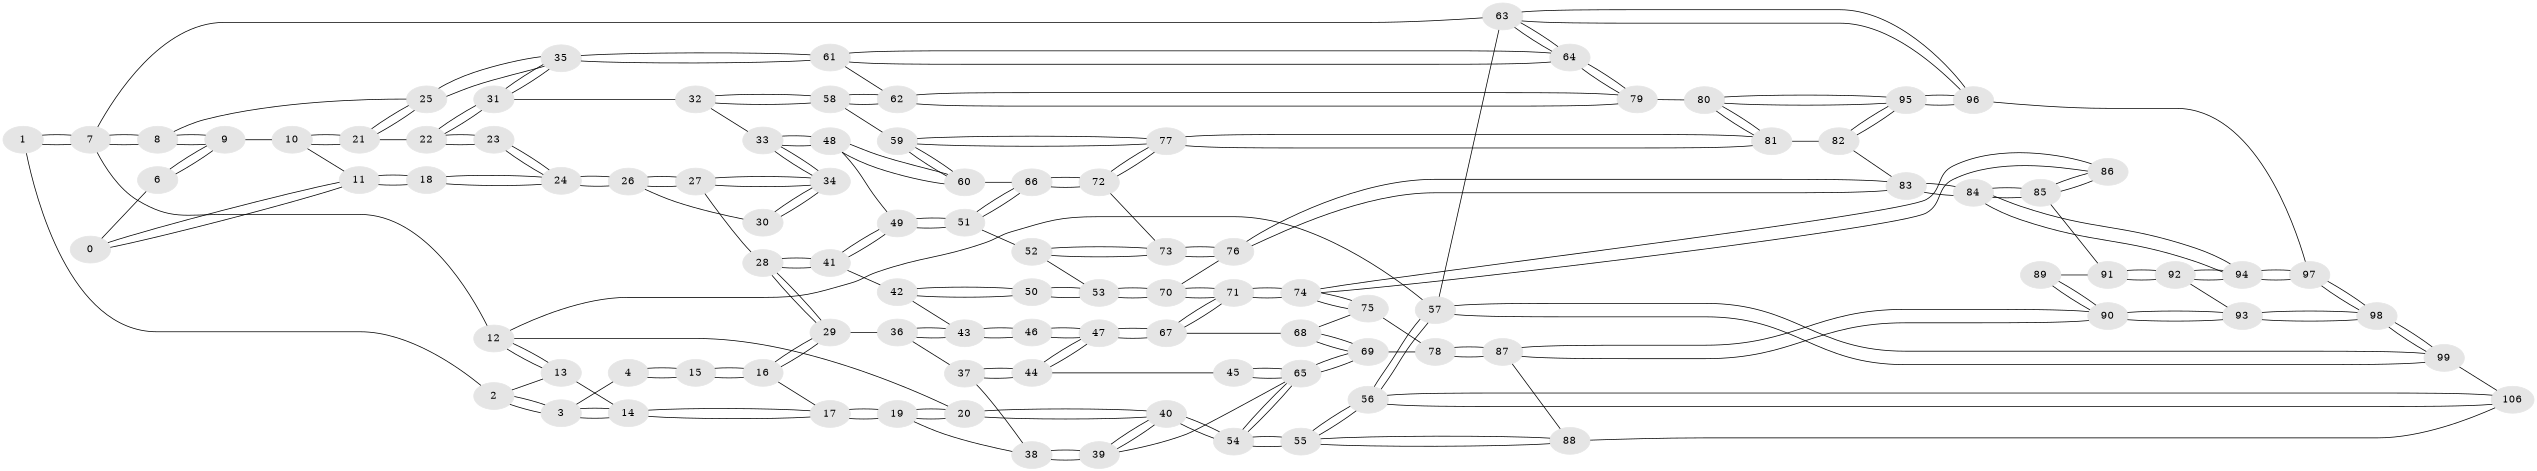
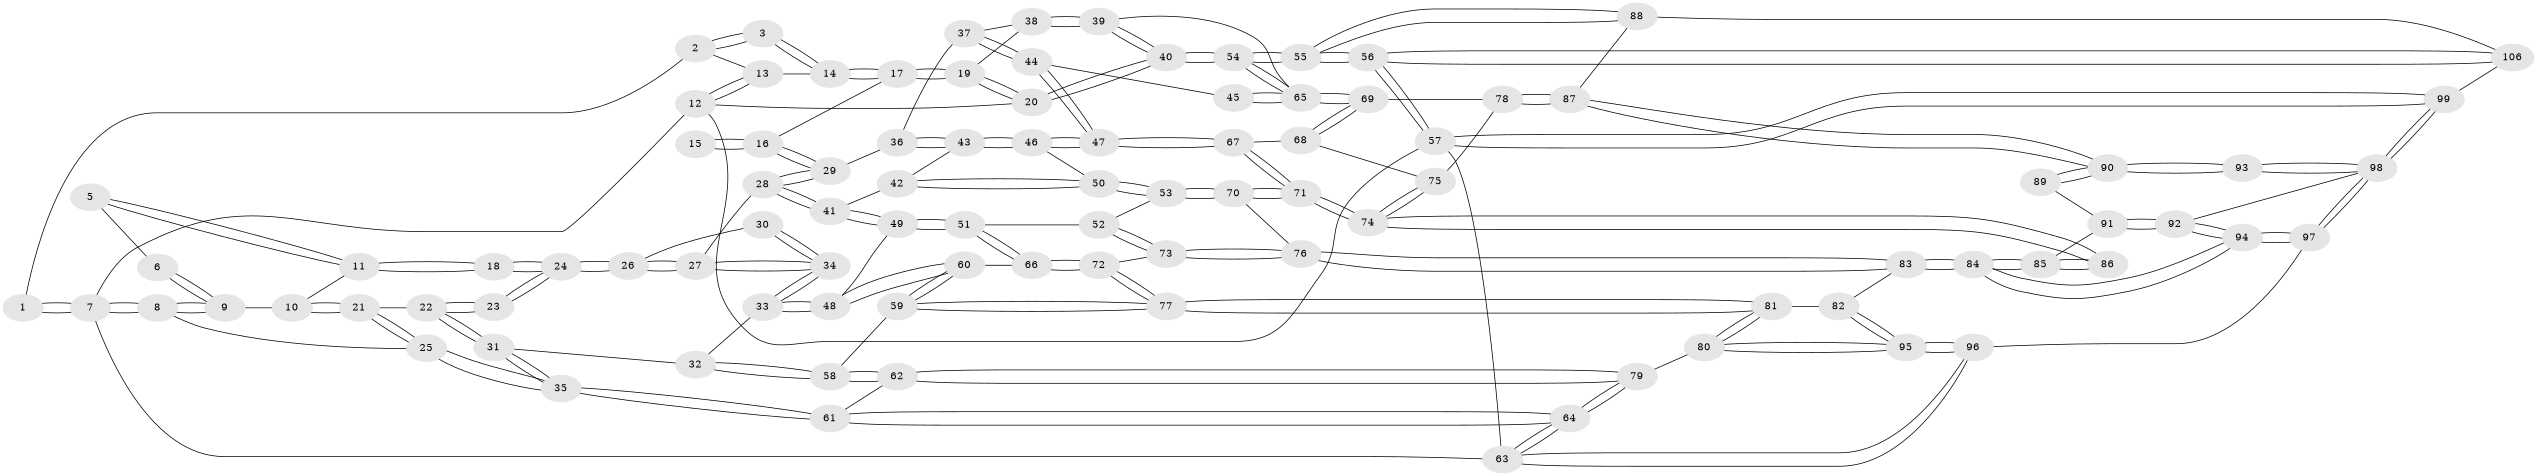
none -> (1066, 163)
(90, 250) -> (90, 197)
(2209, 296) -> (2276, 196)
(628, 373) -> none
